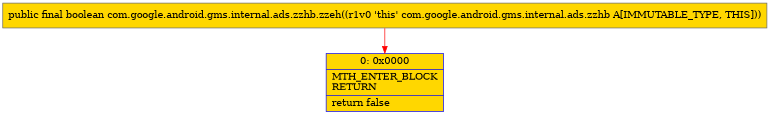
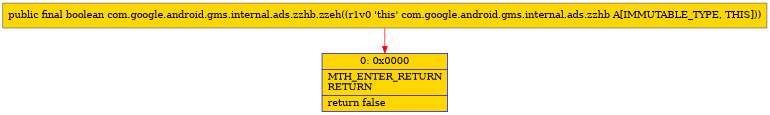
(385, 77) -> (385, 77)
